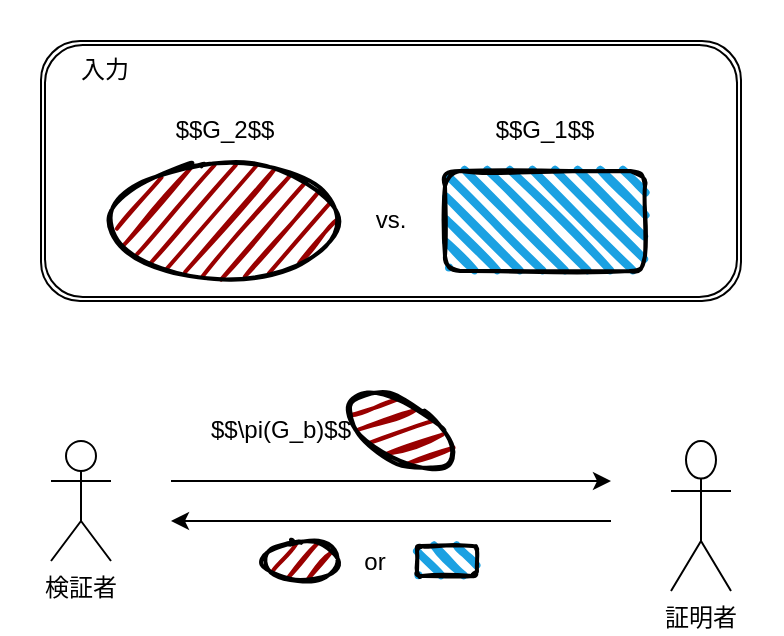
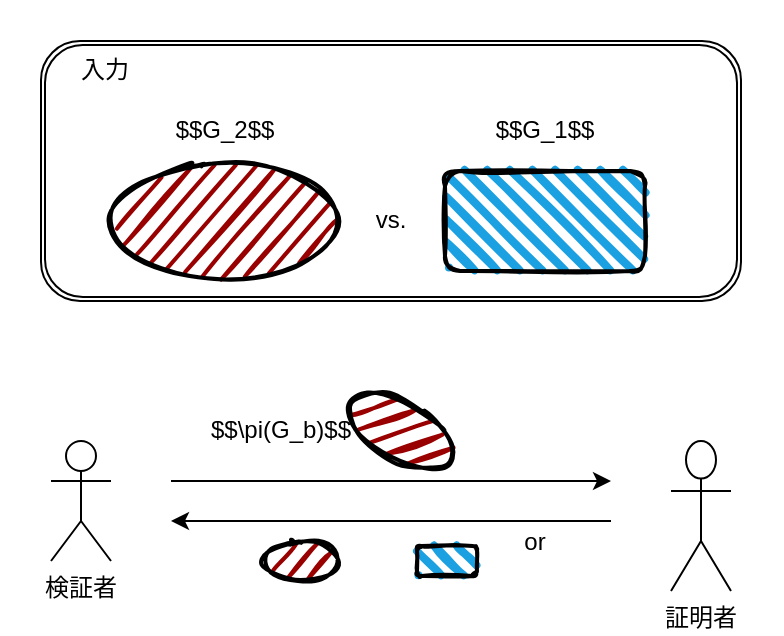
(375, 563) -> (535, 543)
